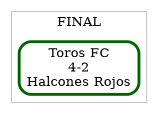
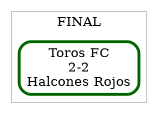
(79, 68) -> (79, 68)
